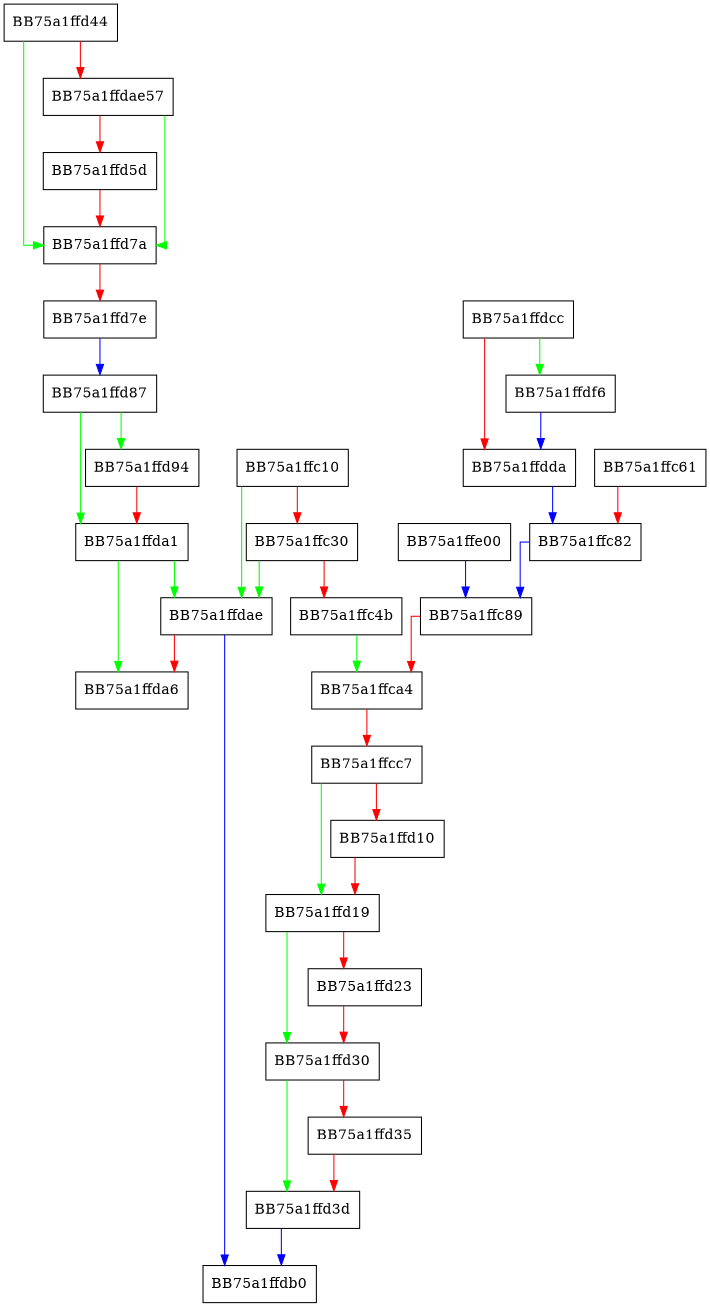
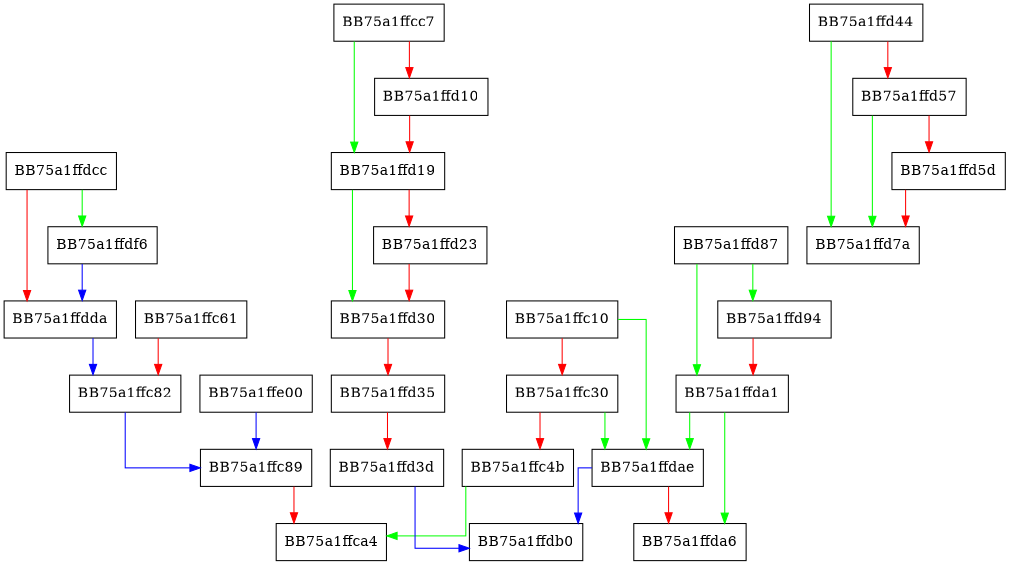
(108, 97) -> (909, 97)
(100, 319) -> none
(367, 722) -> none
(287, 1131) -> none
